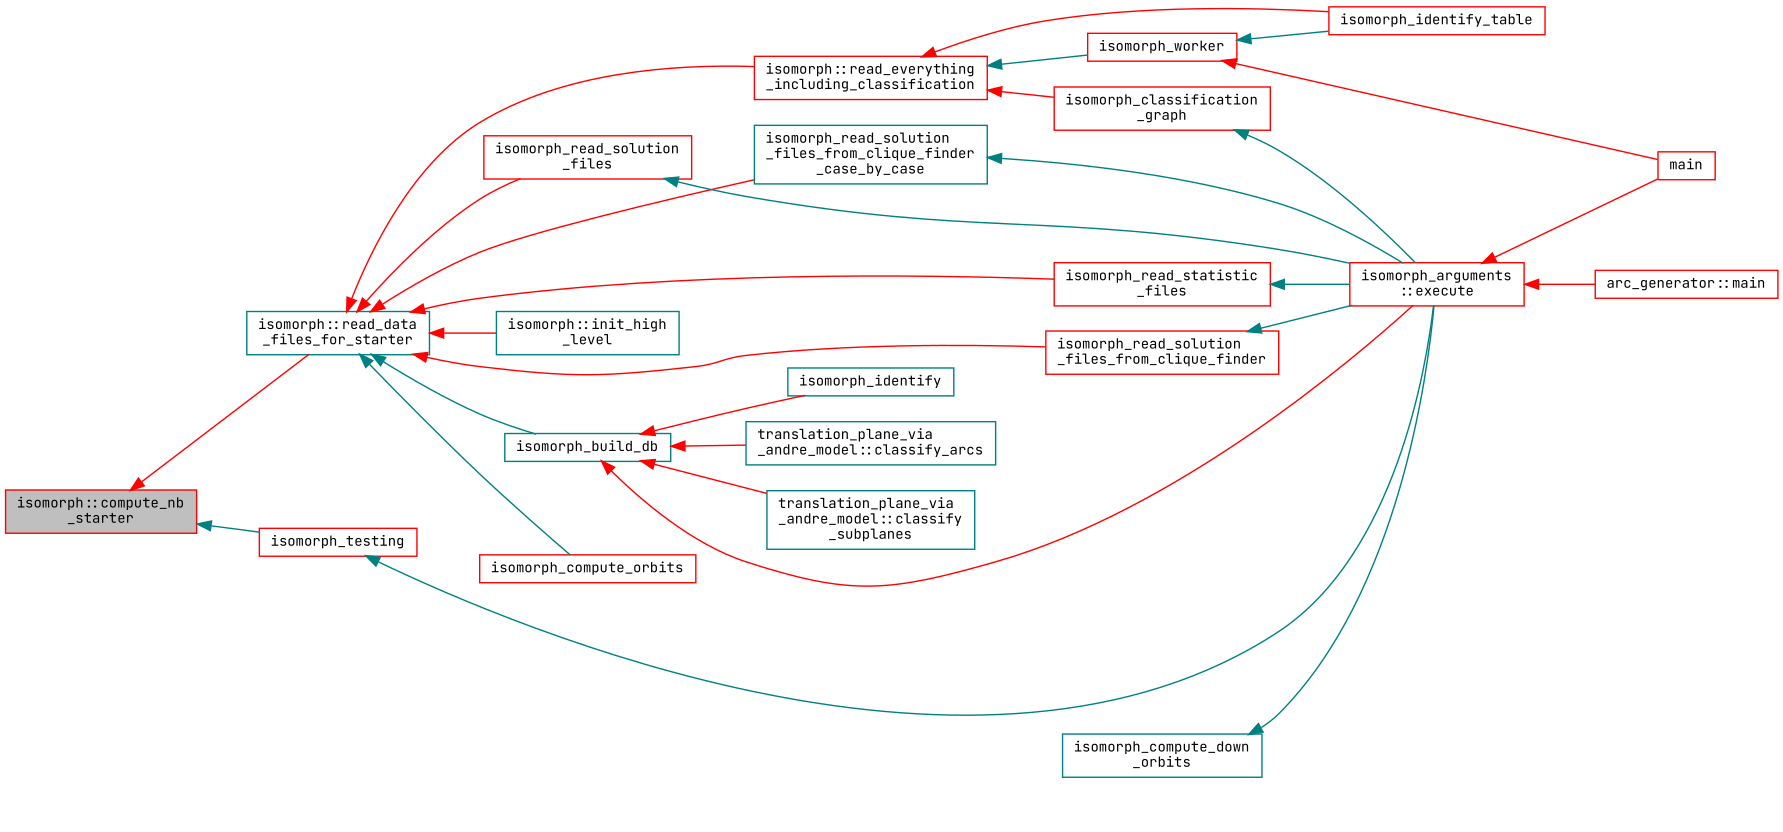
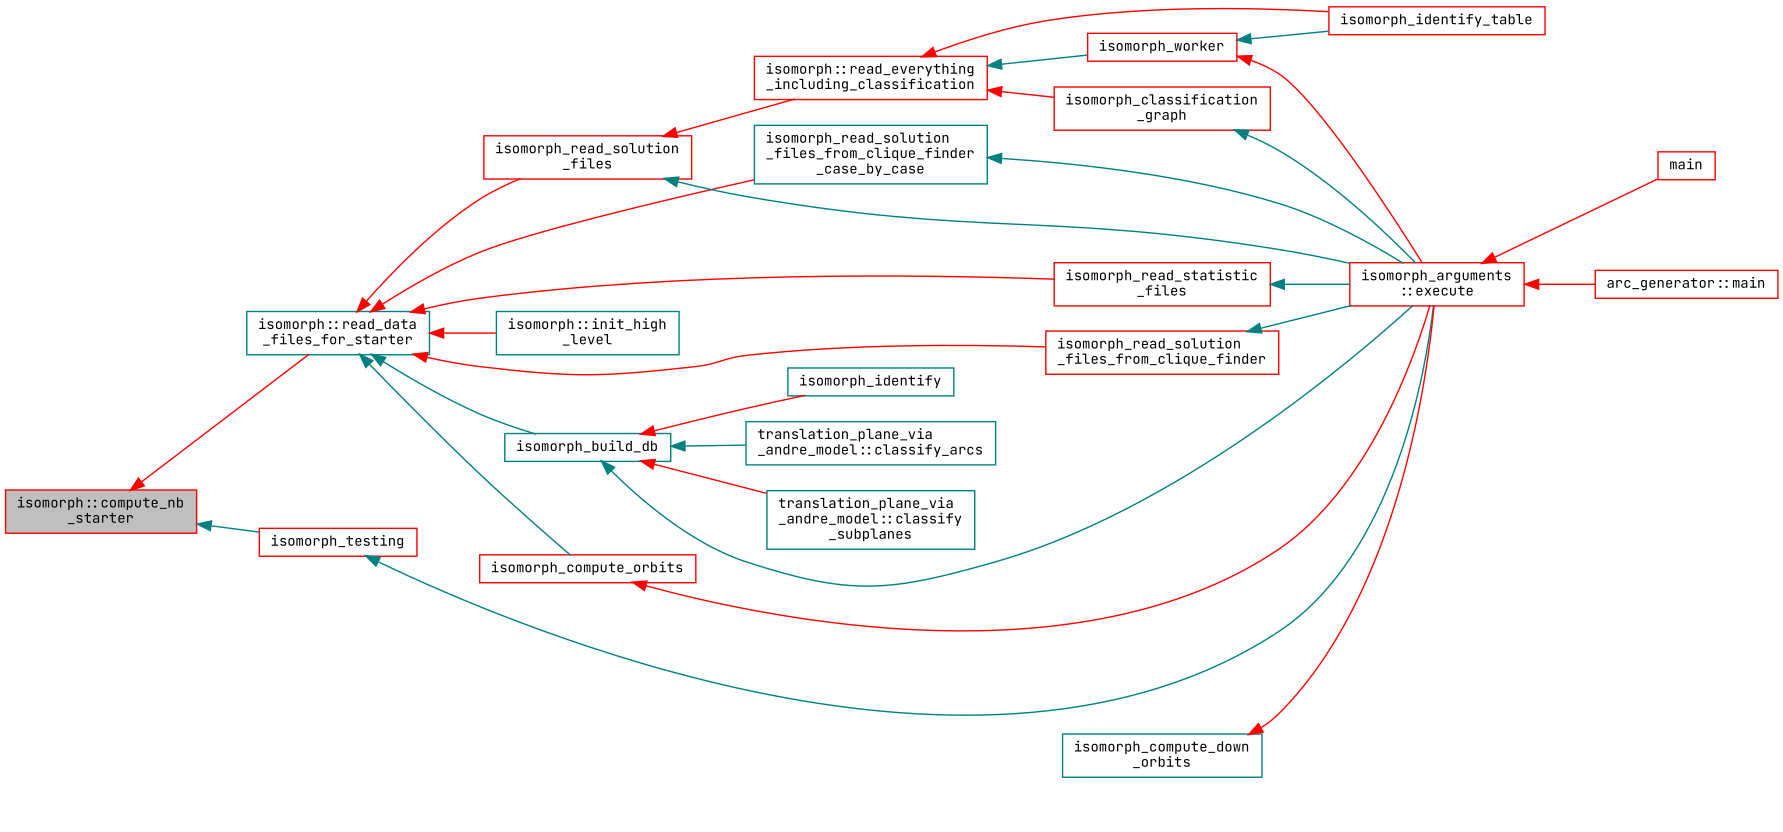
(507, 108) -> (736, 116)
(1447, 112) -> (1347, 151)
(715, 446) -> (715, 446)
(1385, 533) -> (1385, 533)
(1031, 549) -> (1031, 549)
none -> (1113, 616)
